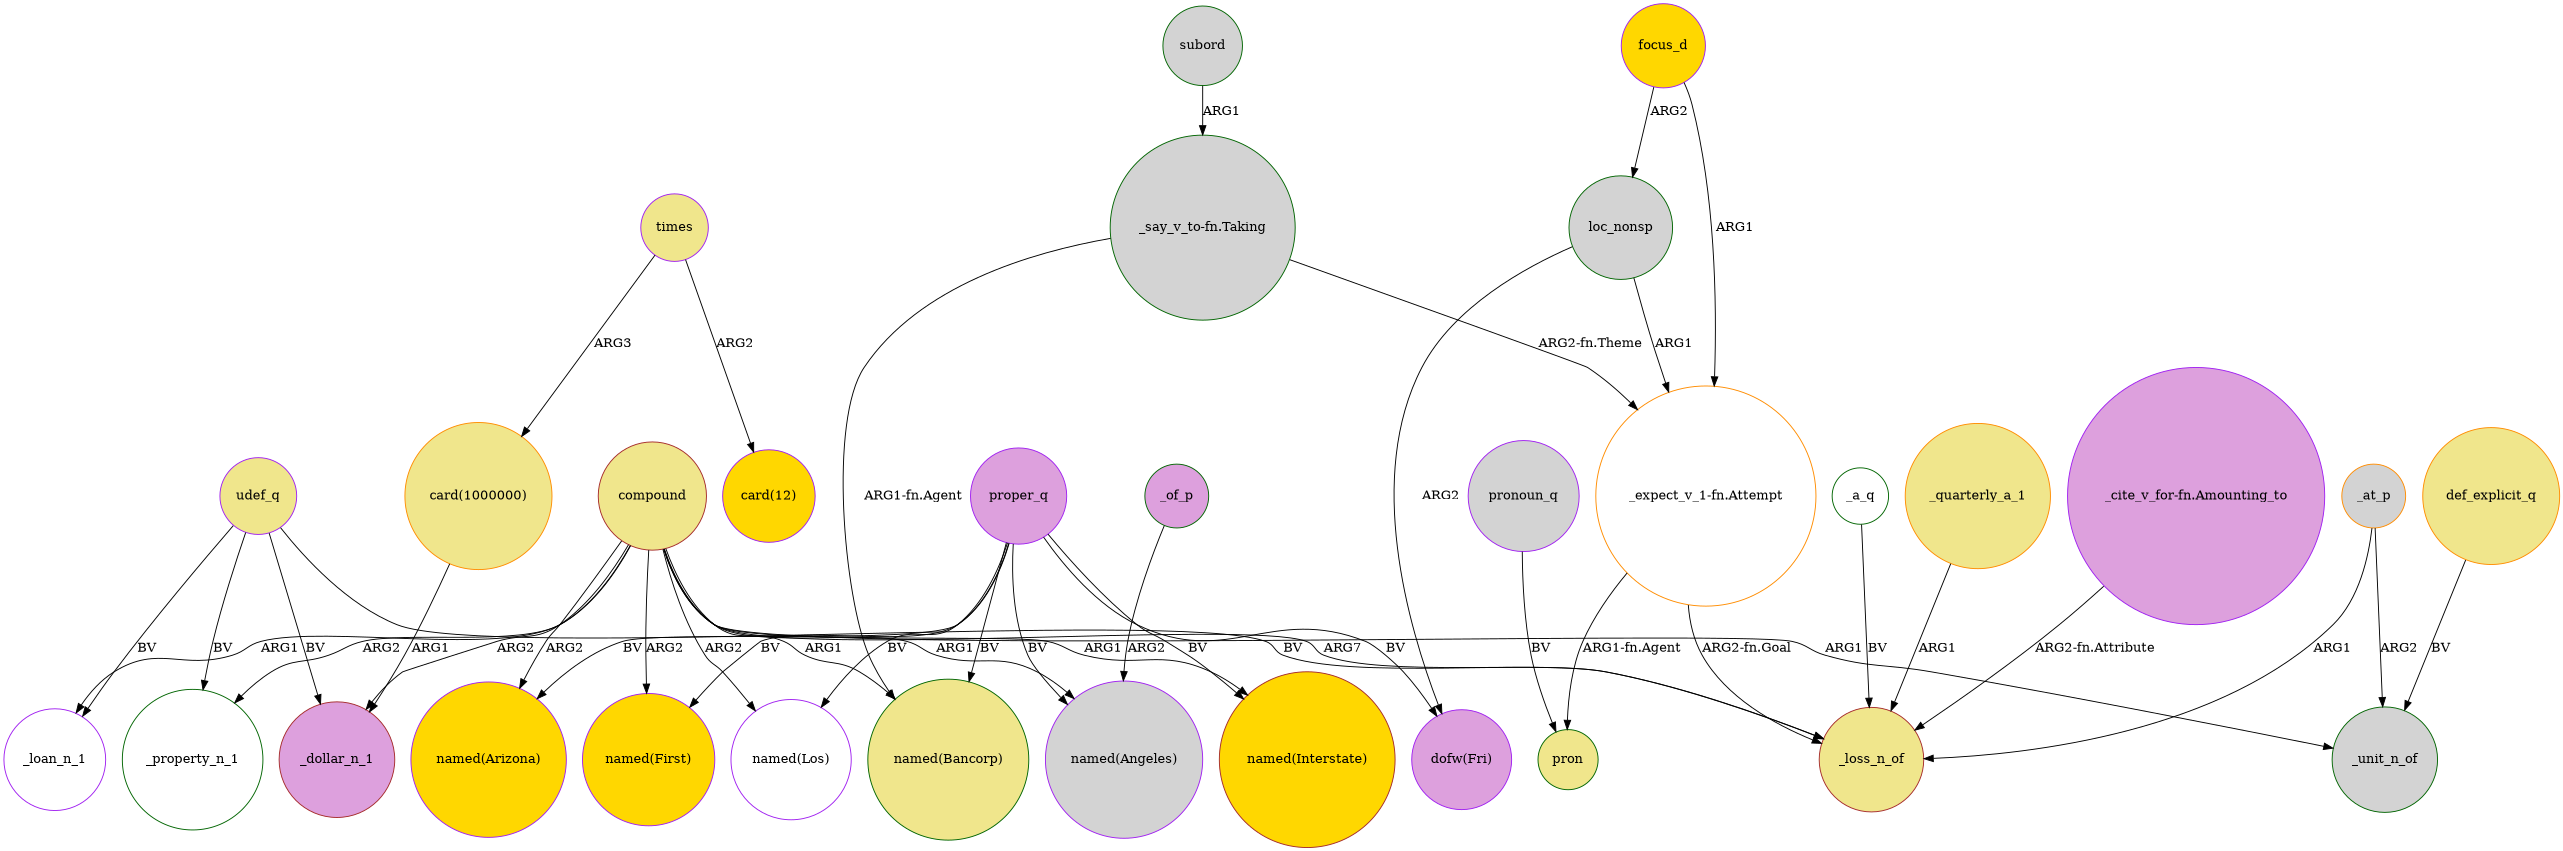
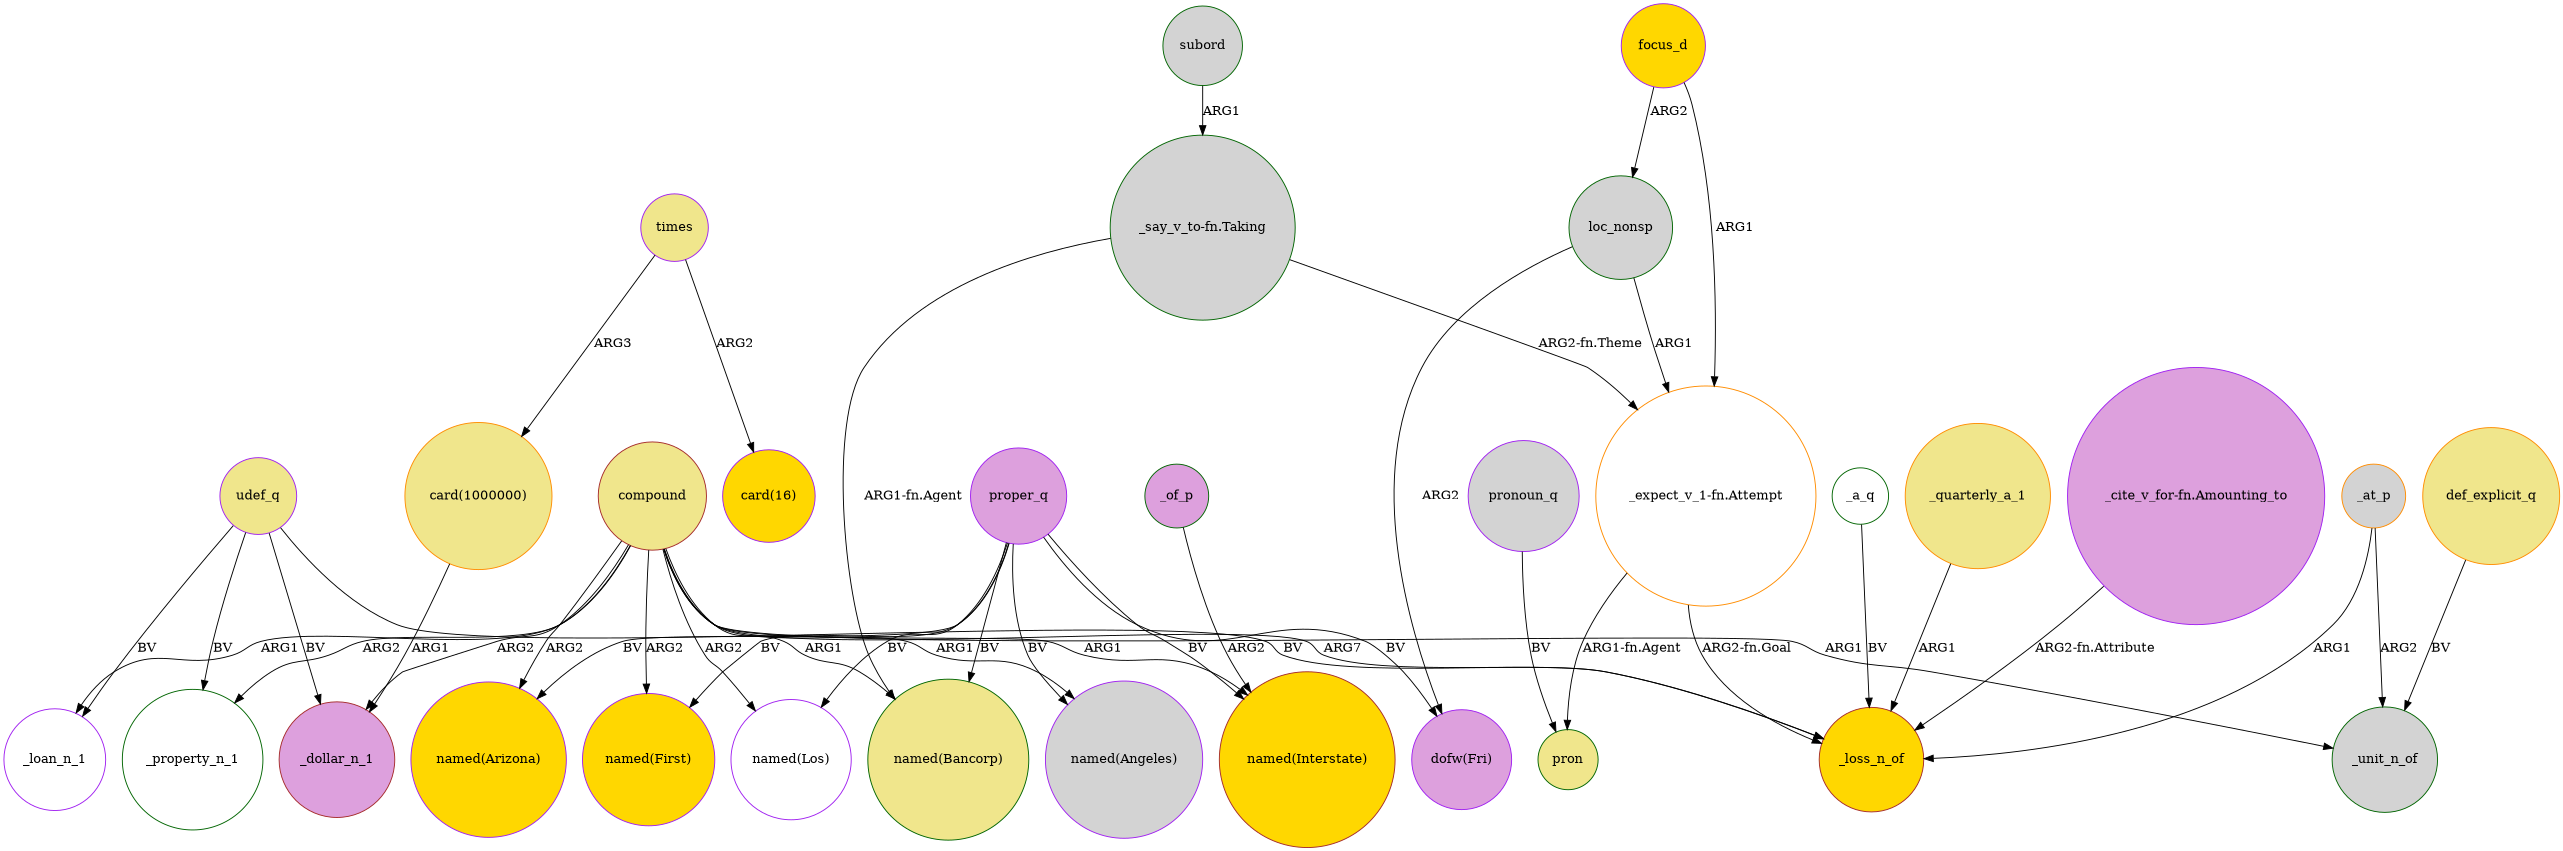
(769, 496) -> (769, 496)
(1139, 597) -> (1207, 609)
(1871, 760) -> (1871, 760)
